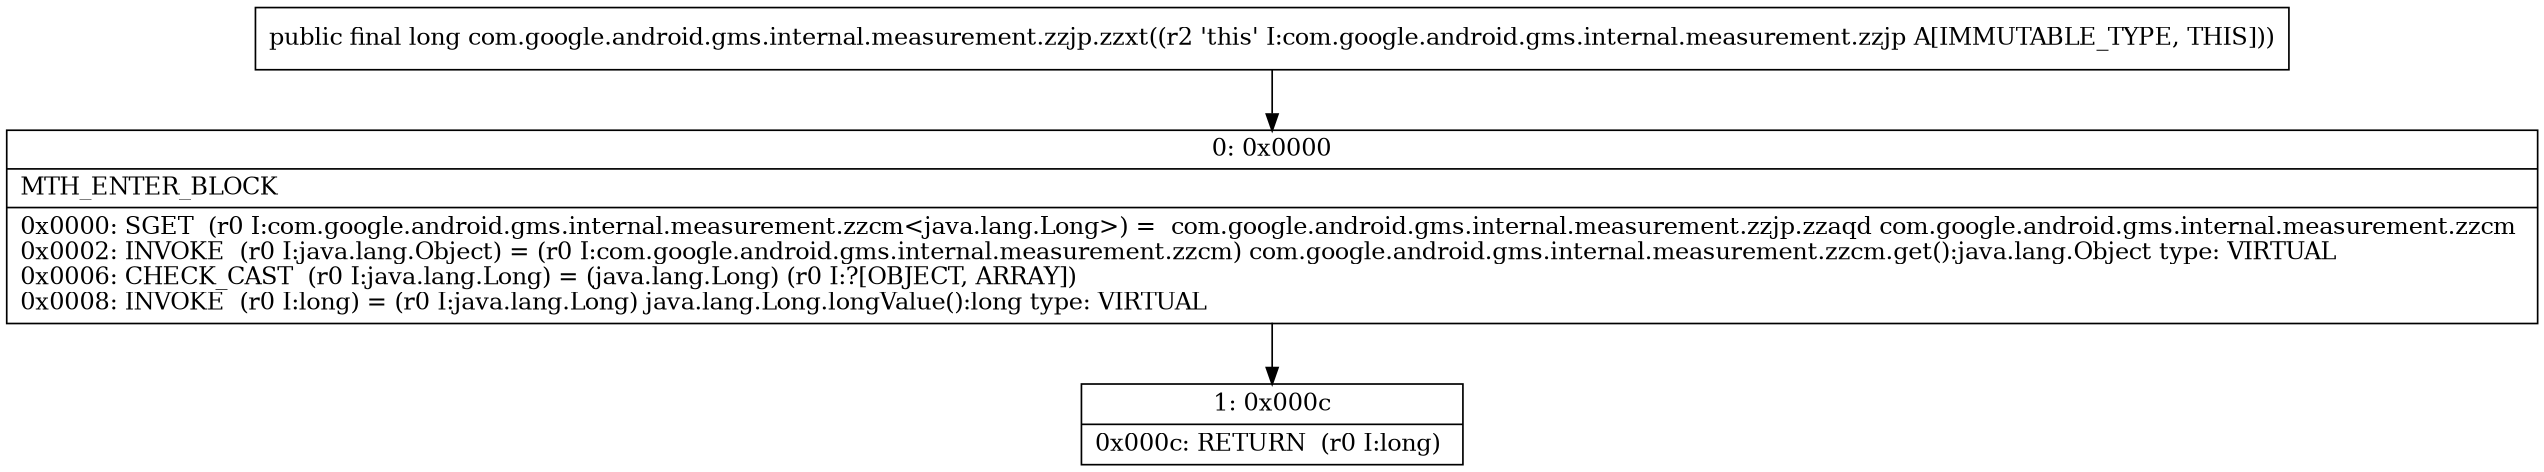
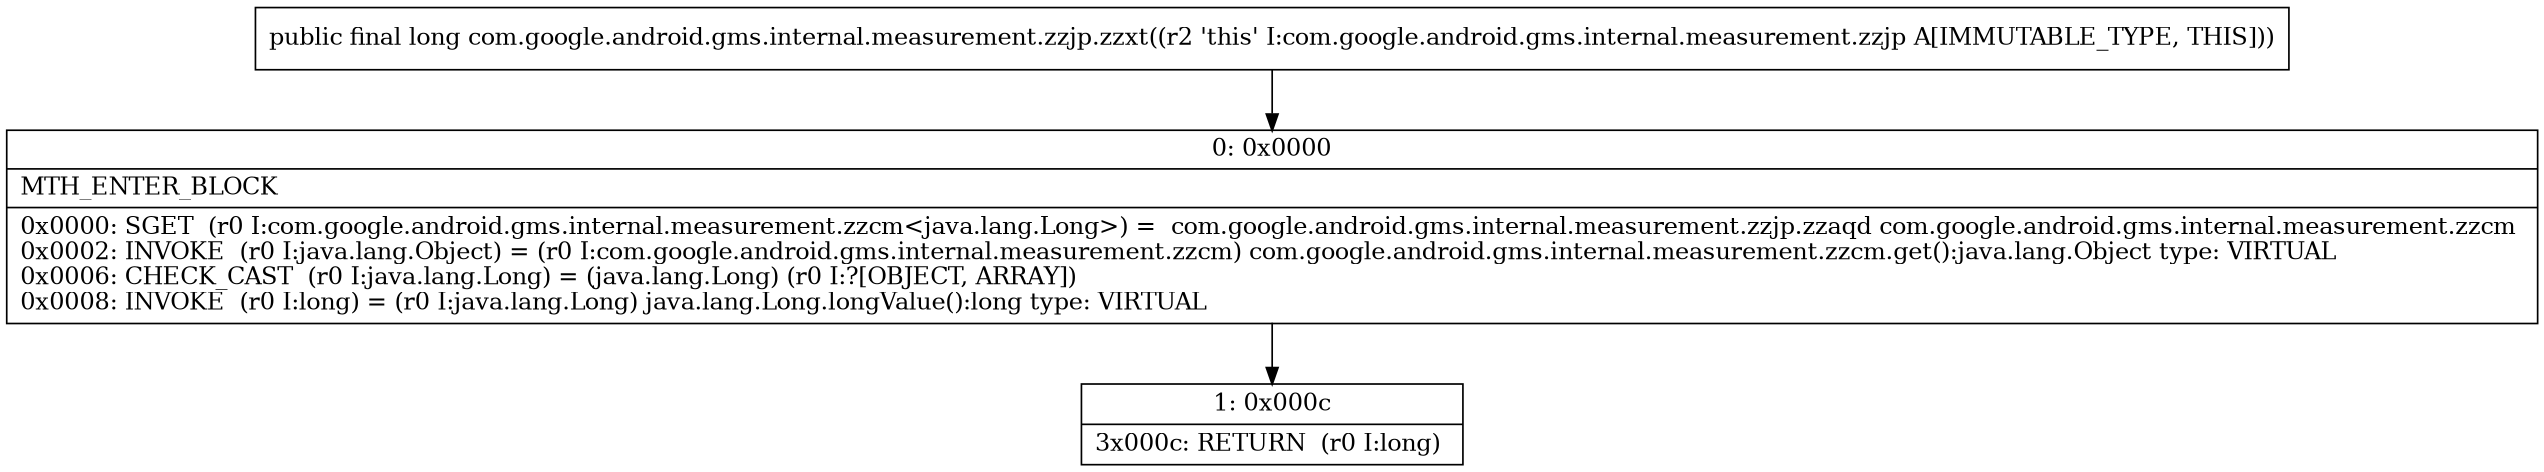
(1272, 444) -> (1272, 444)
